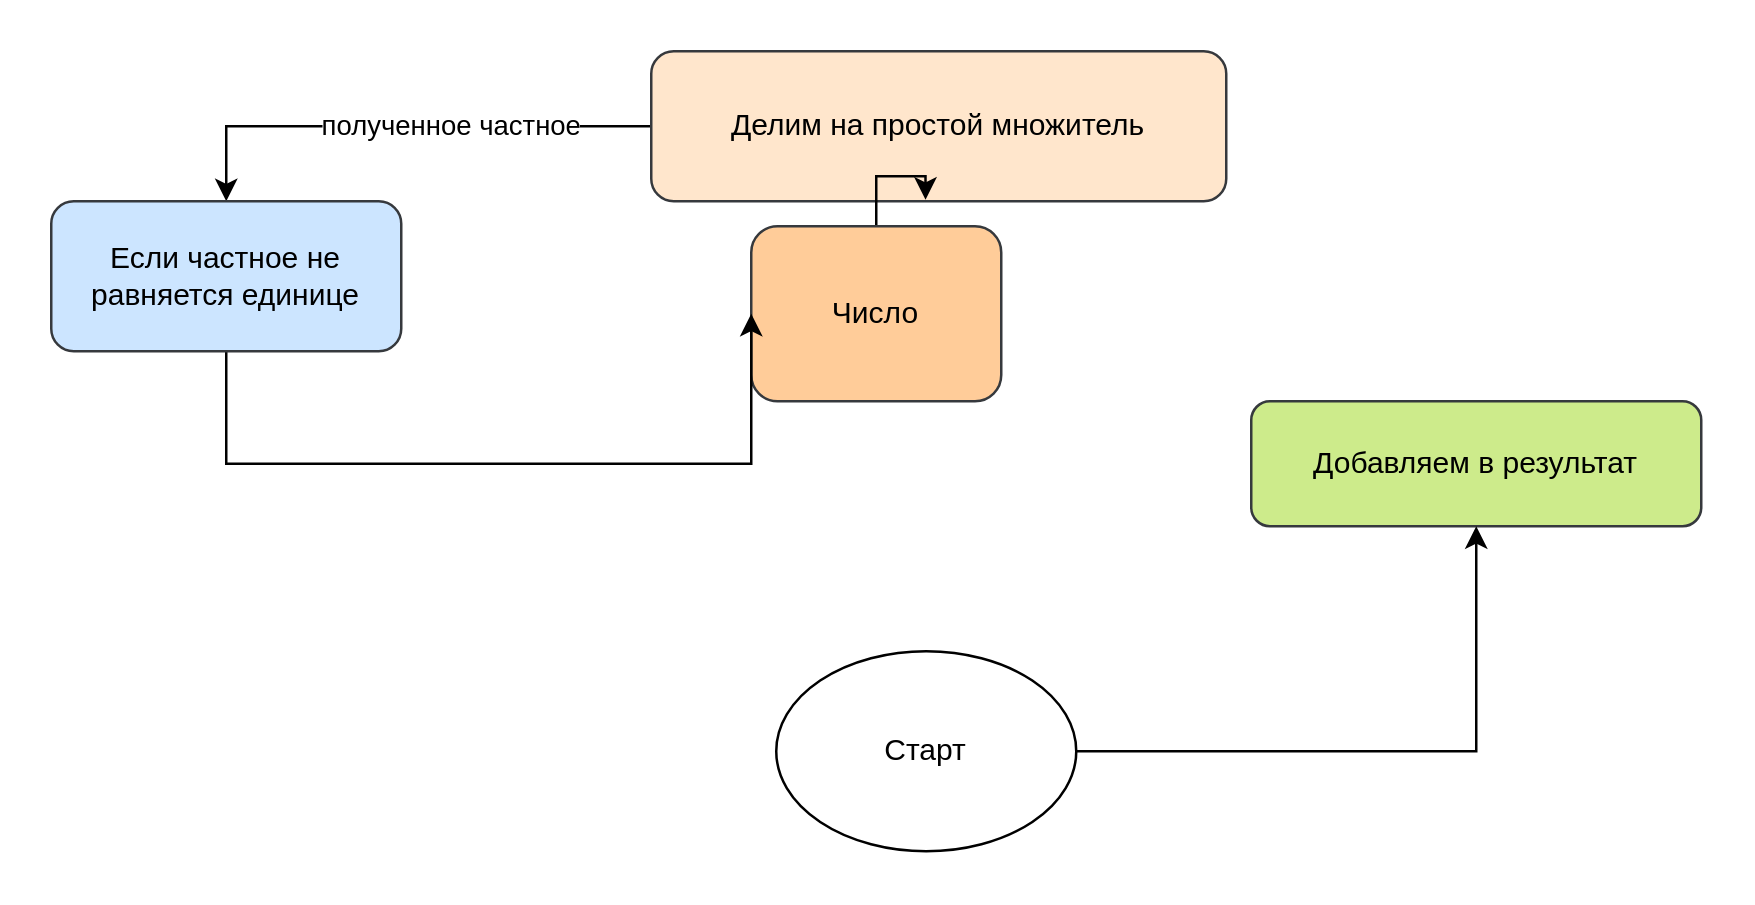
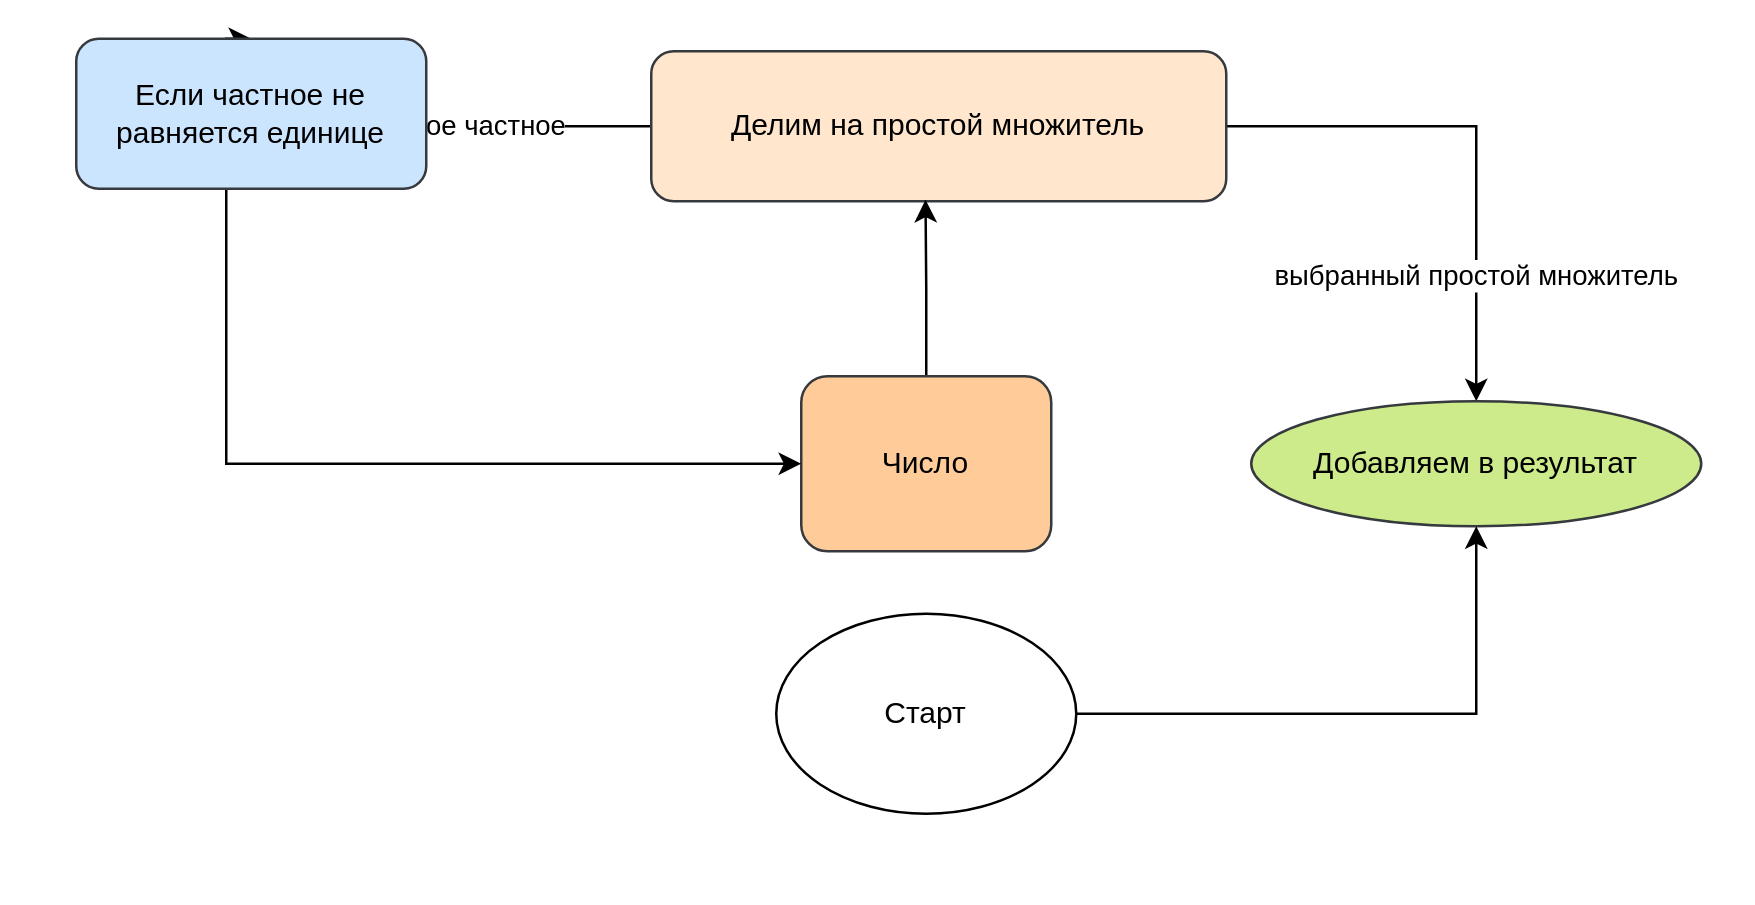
none -> (1418, 126)
(226, 276) -> (251, 114)
(876, 314) -> (926, 464)
(1476, 464) -> (1476, 464)
(926, 751) -> (926, 714)
